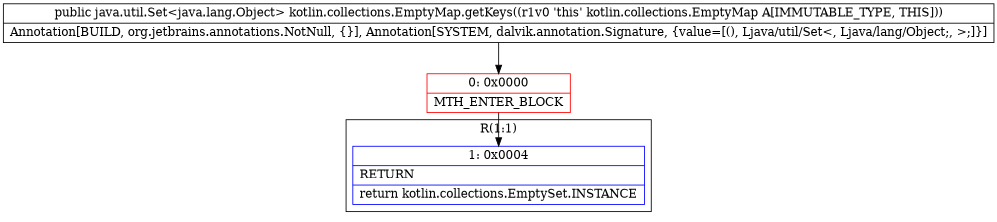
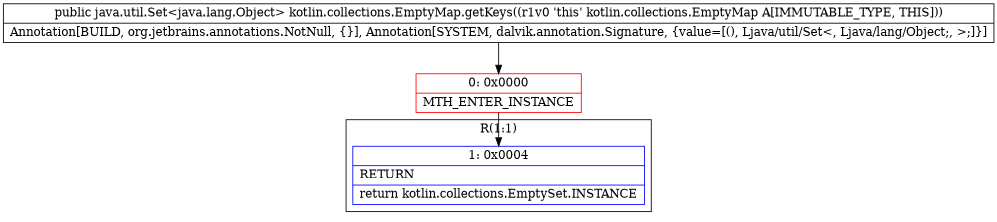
(499, 102) -> (499, 102)
